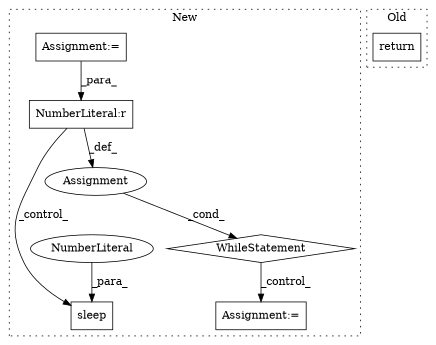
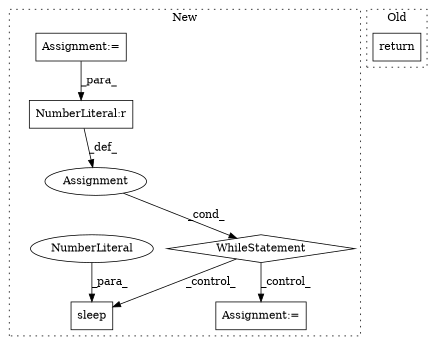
(17, 217) -> (178, 282)
